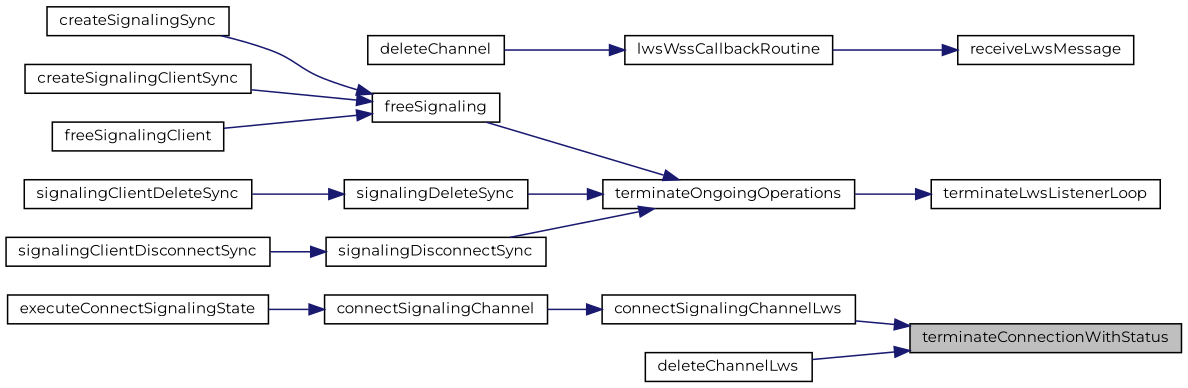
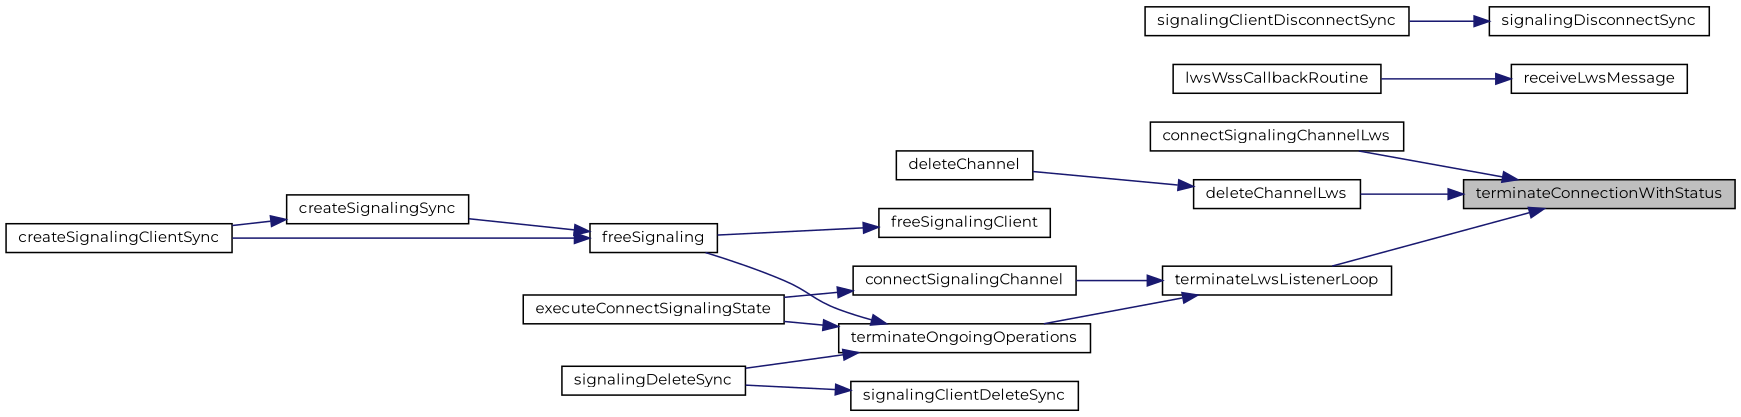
(557, 50) -> (1105, 178)
(290, 122) -> (790, 231)
(291, 194) -> (790, 387)
none -> (252, 223)
(574, 225) -> (804, 323)
none -> (1431, 239)
(567, 309) -> (1112, 281)
